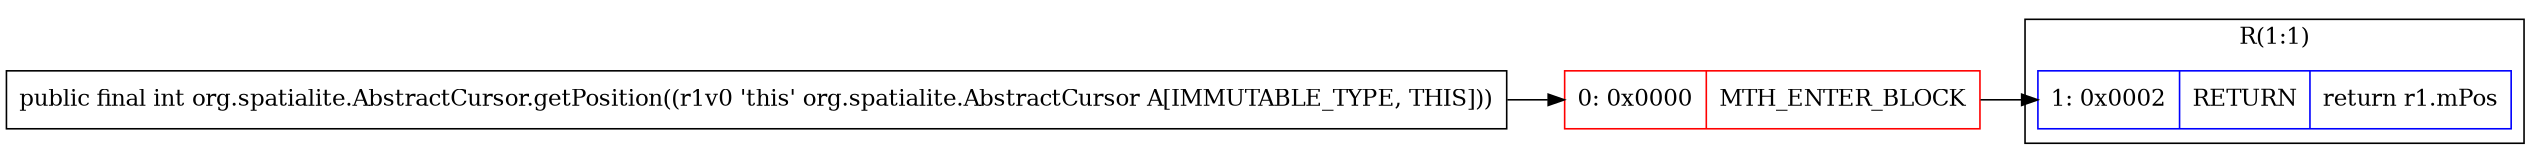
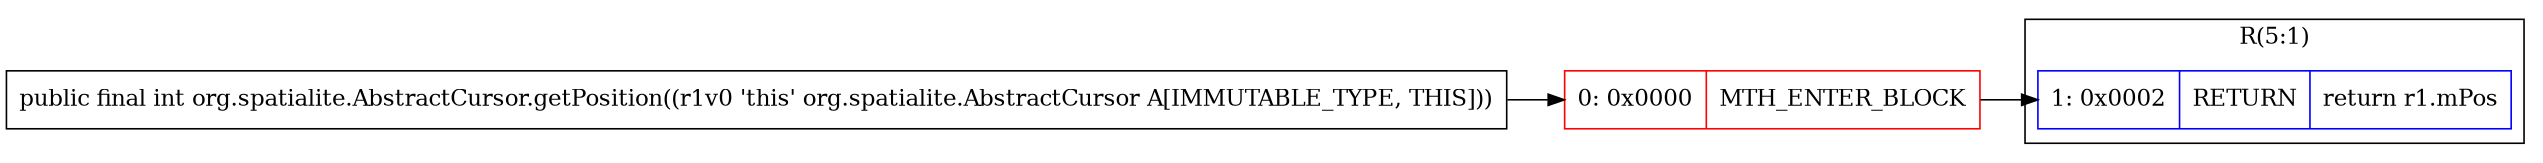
(2275, 38) -> (2275, 38)
